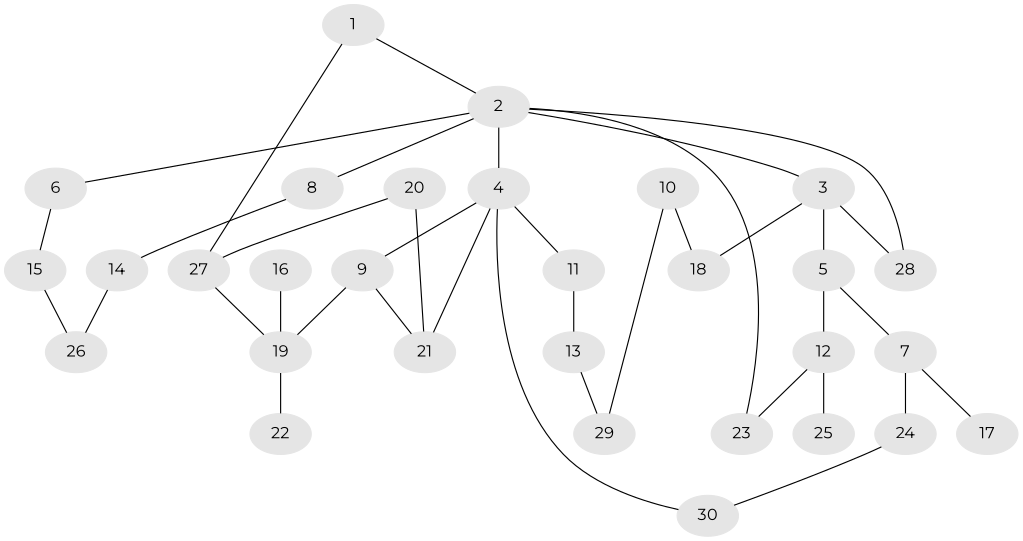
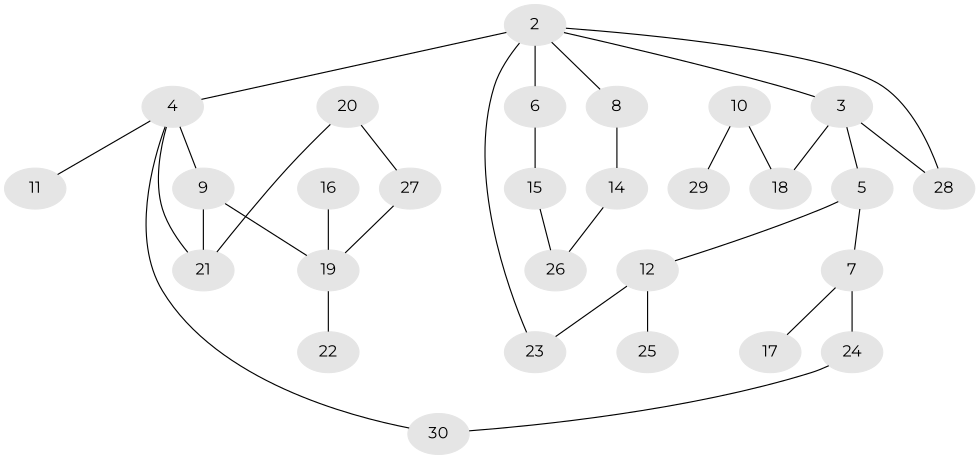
(353, 25) -> none
(574, 352) -> none
